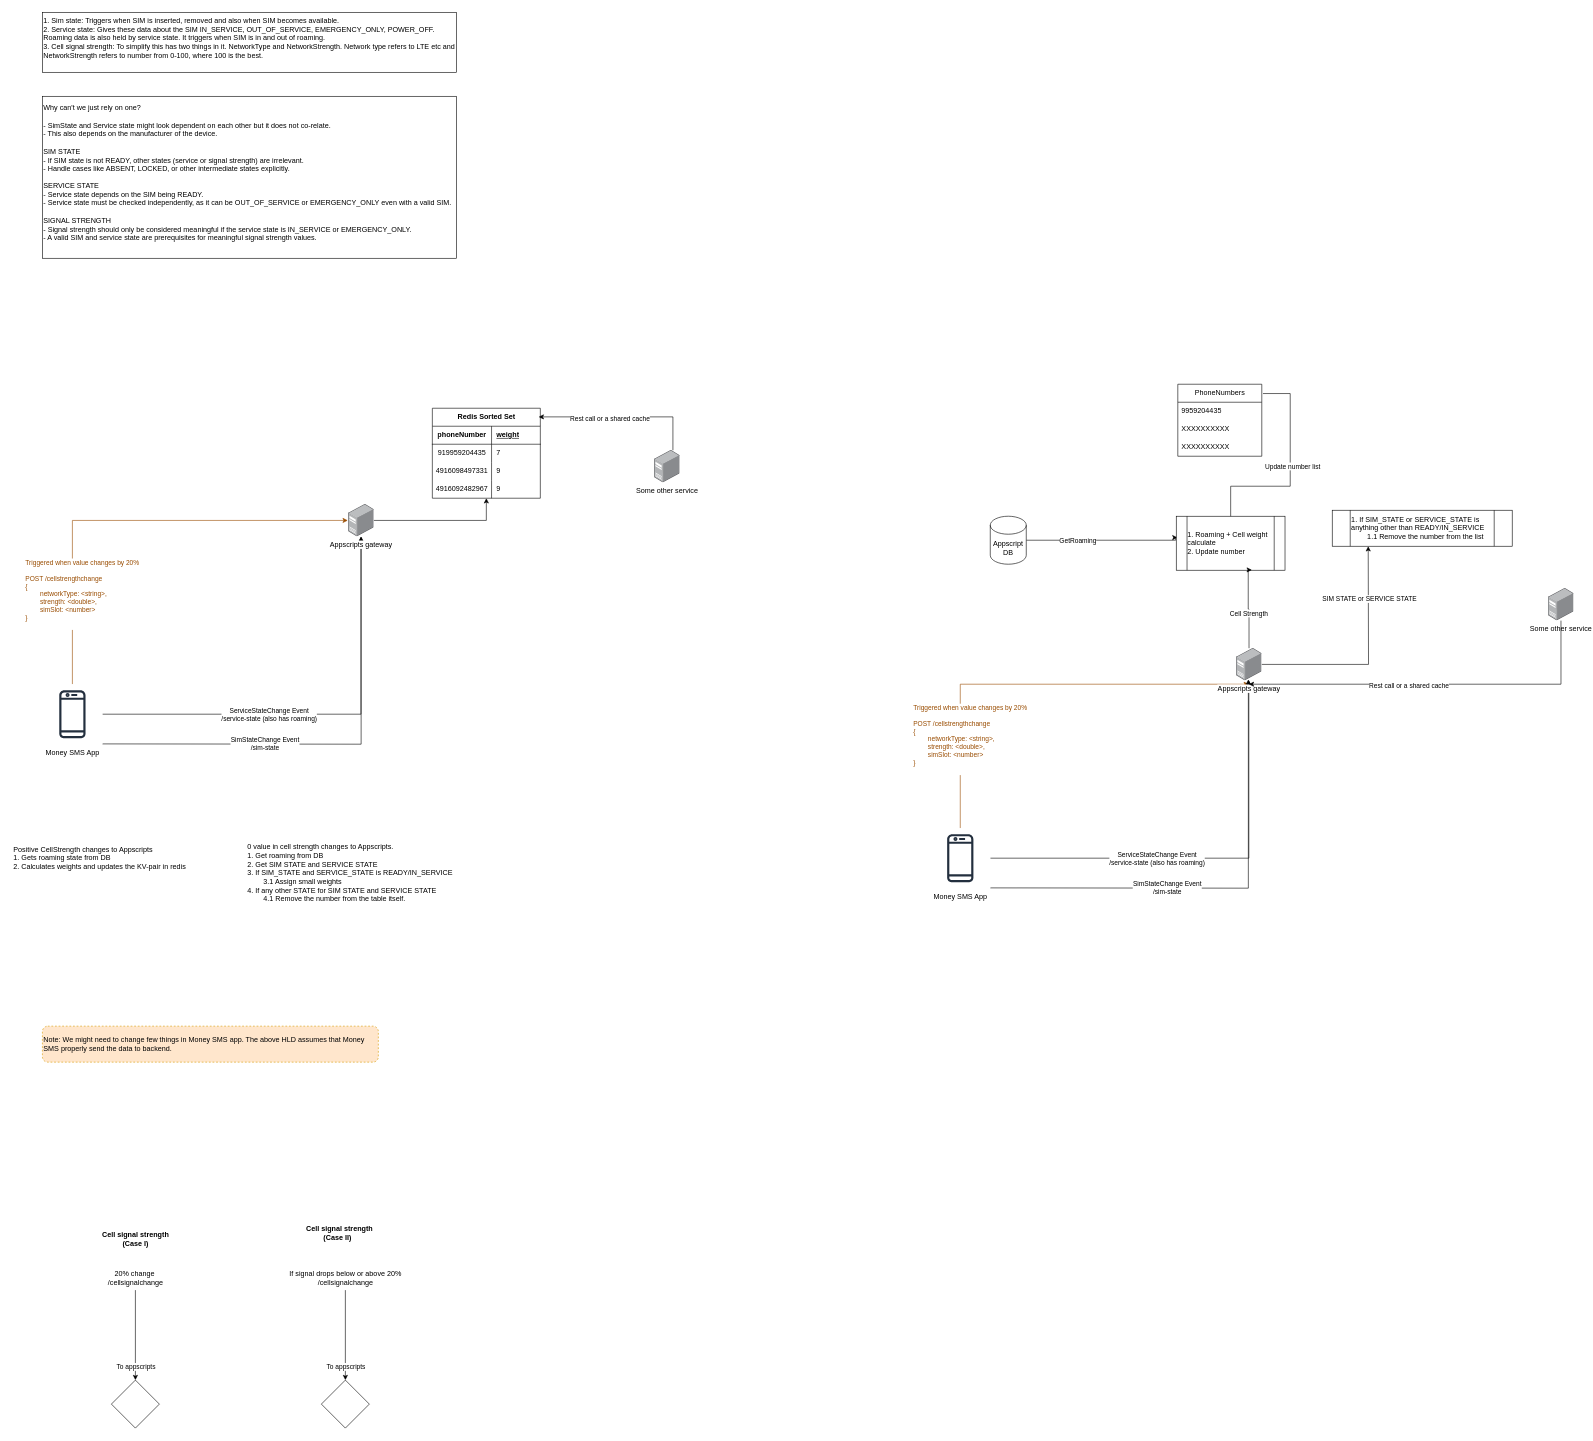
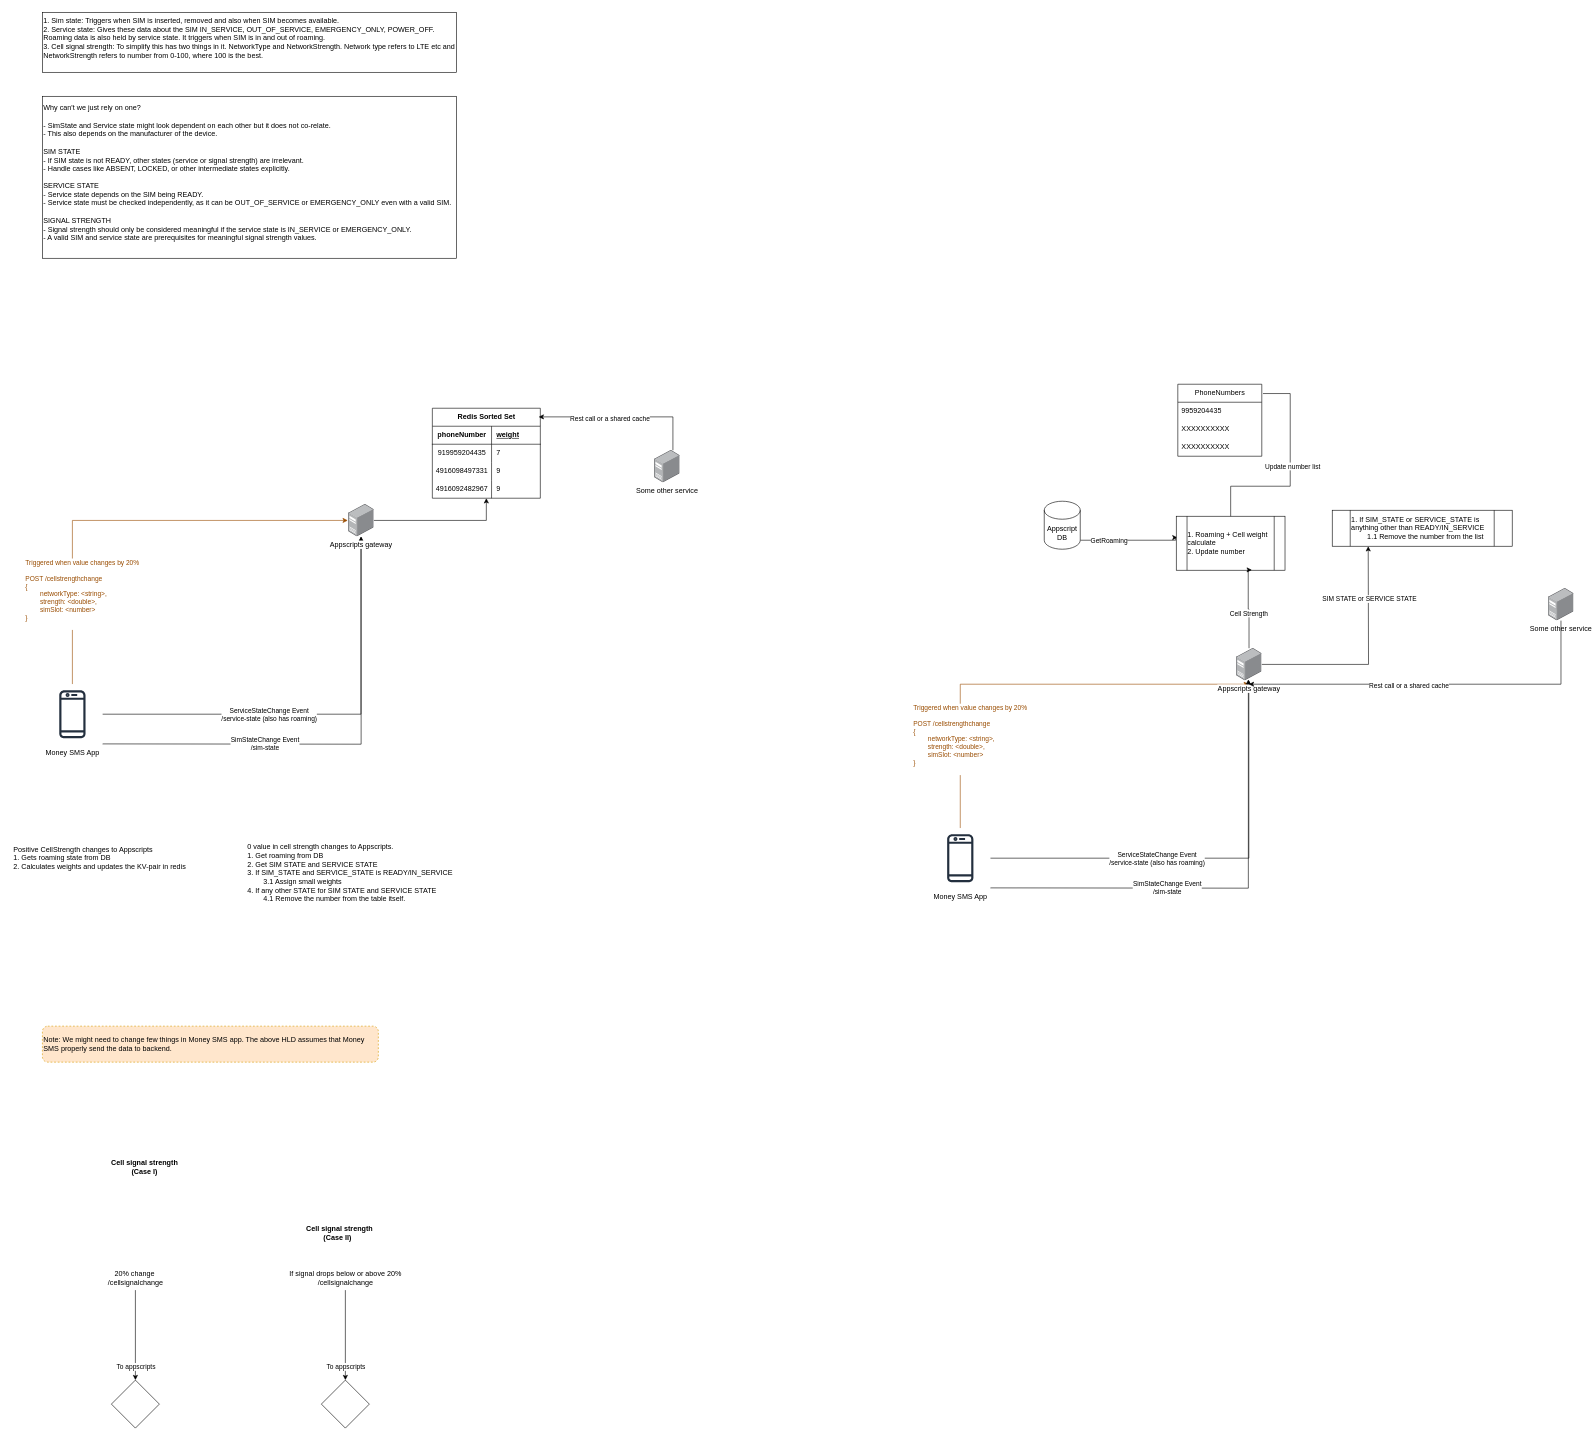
(1008, 540) -> (1062, 525)
(135, 1239) -> (144, 1167)
